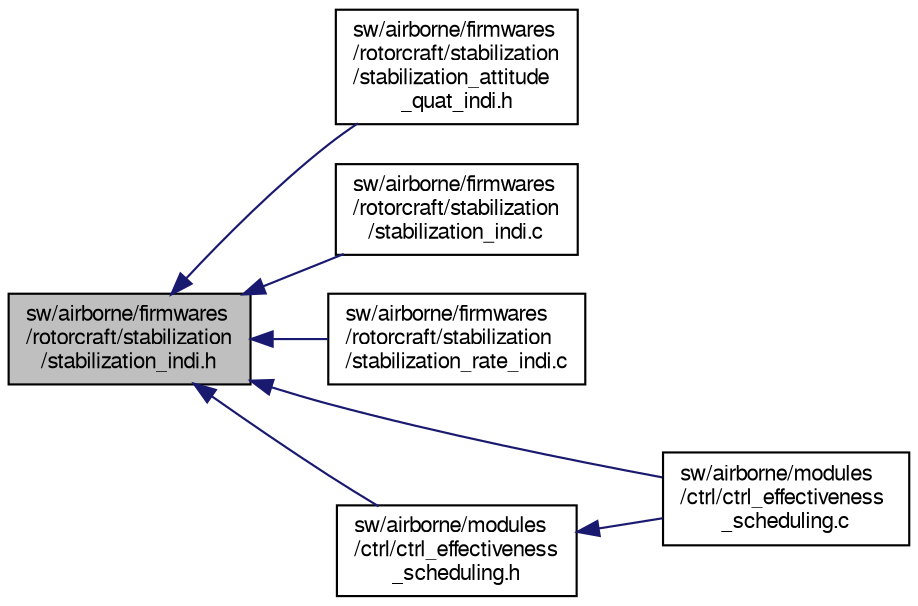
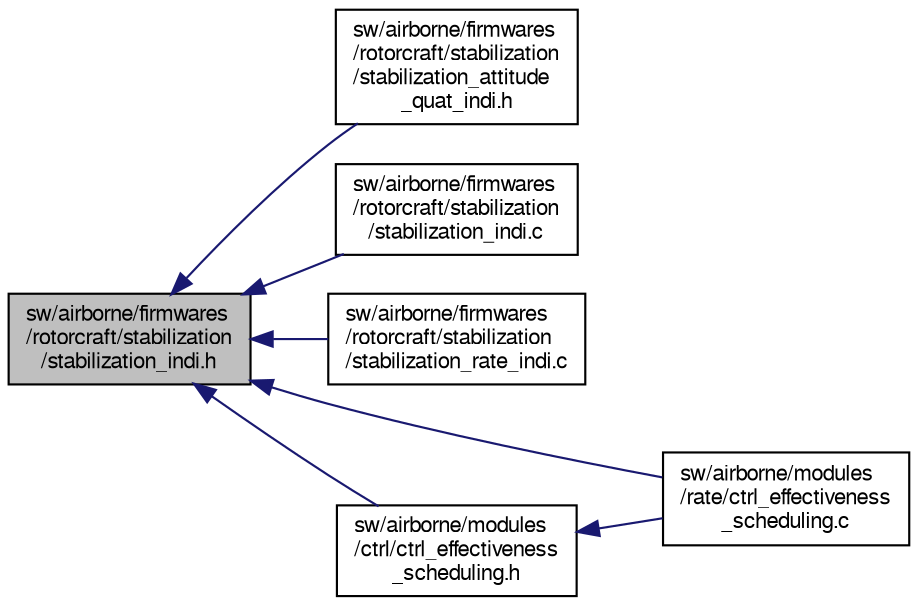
(786, 499) -> (786, 499)
